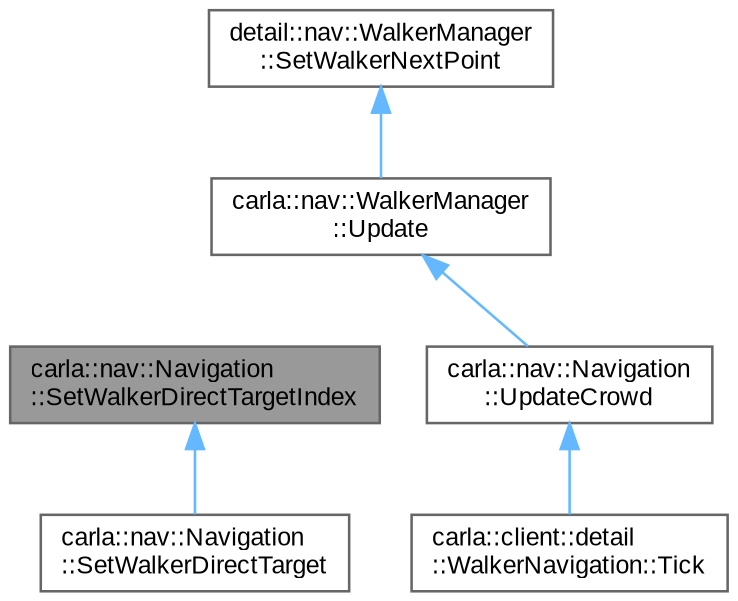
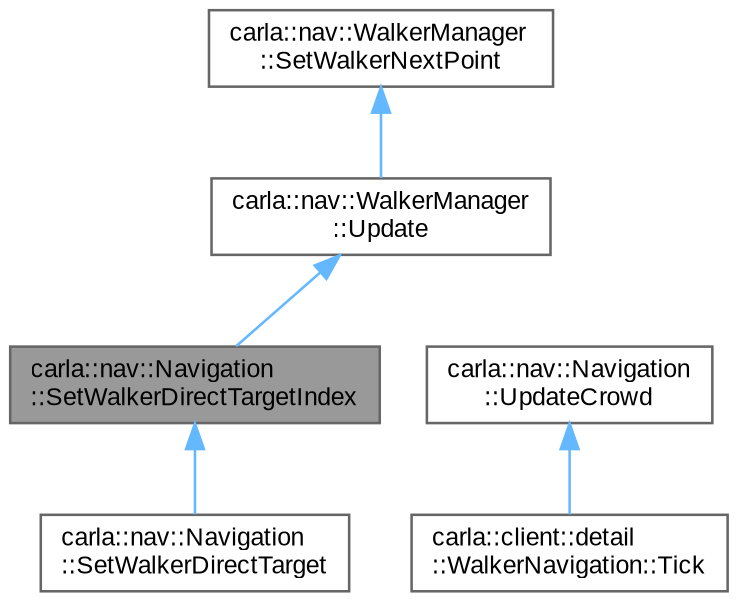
(381, 48) -> (381, 48)
(485, 309) -> (278, 309)
